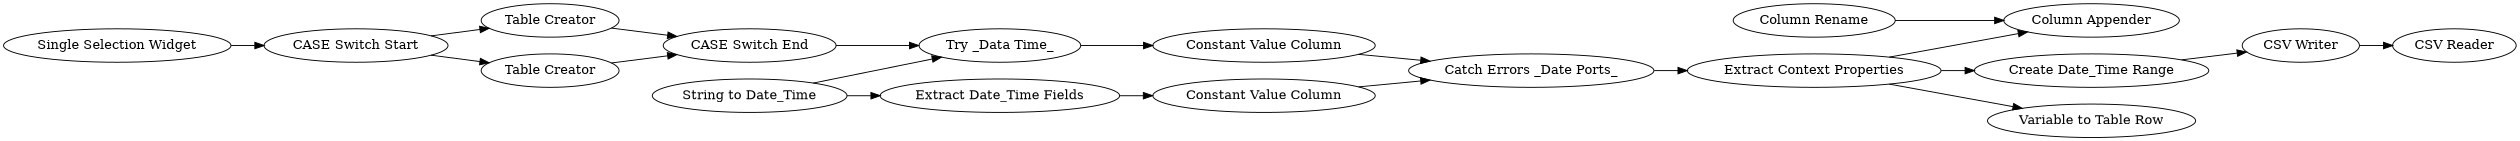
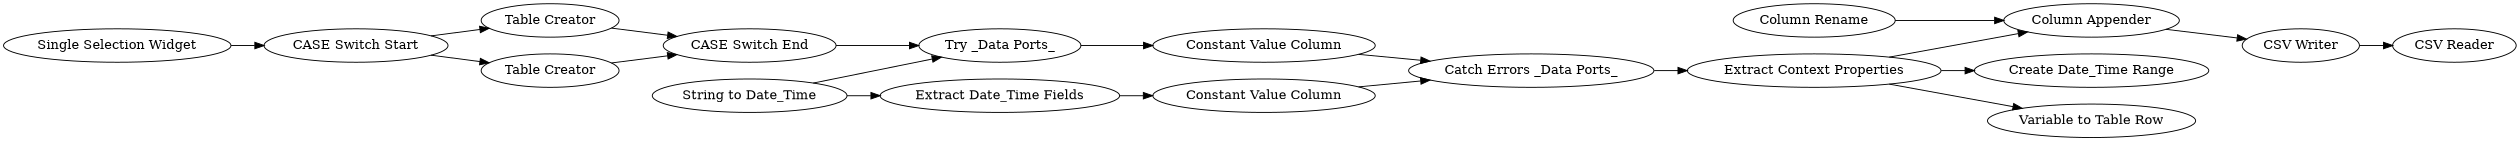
(1000, 46) -> (1000, 46)
(2209, 56) -> (2201, 34)
(1531, 71) -> (1531, 71)
